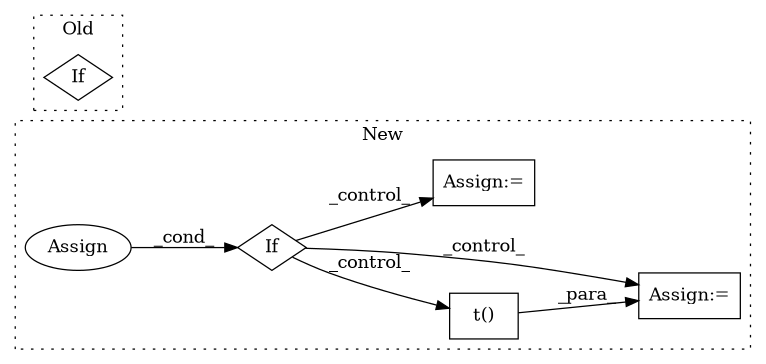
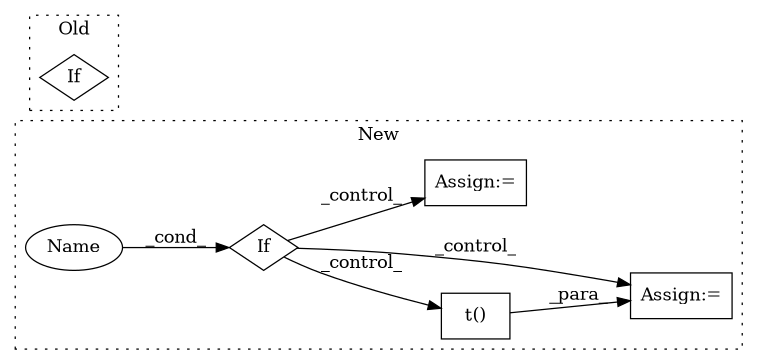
(78, 248) -> (74, 248)
